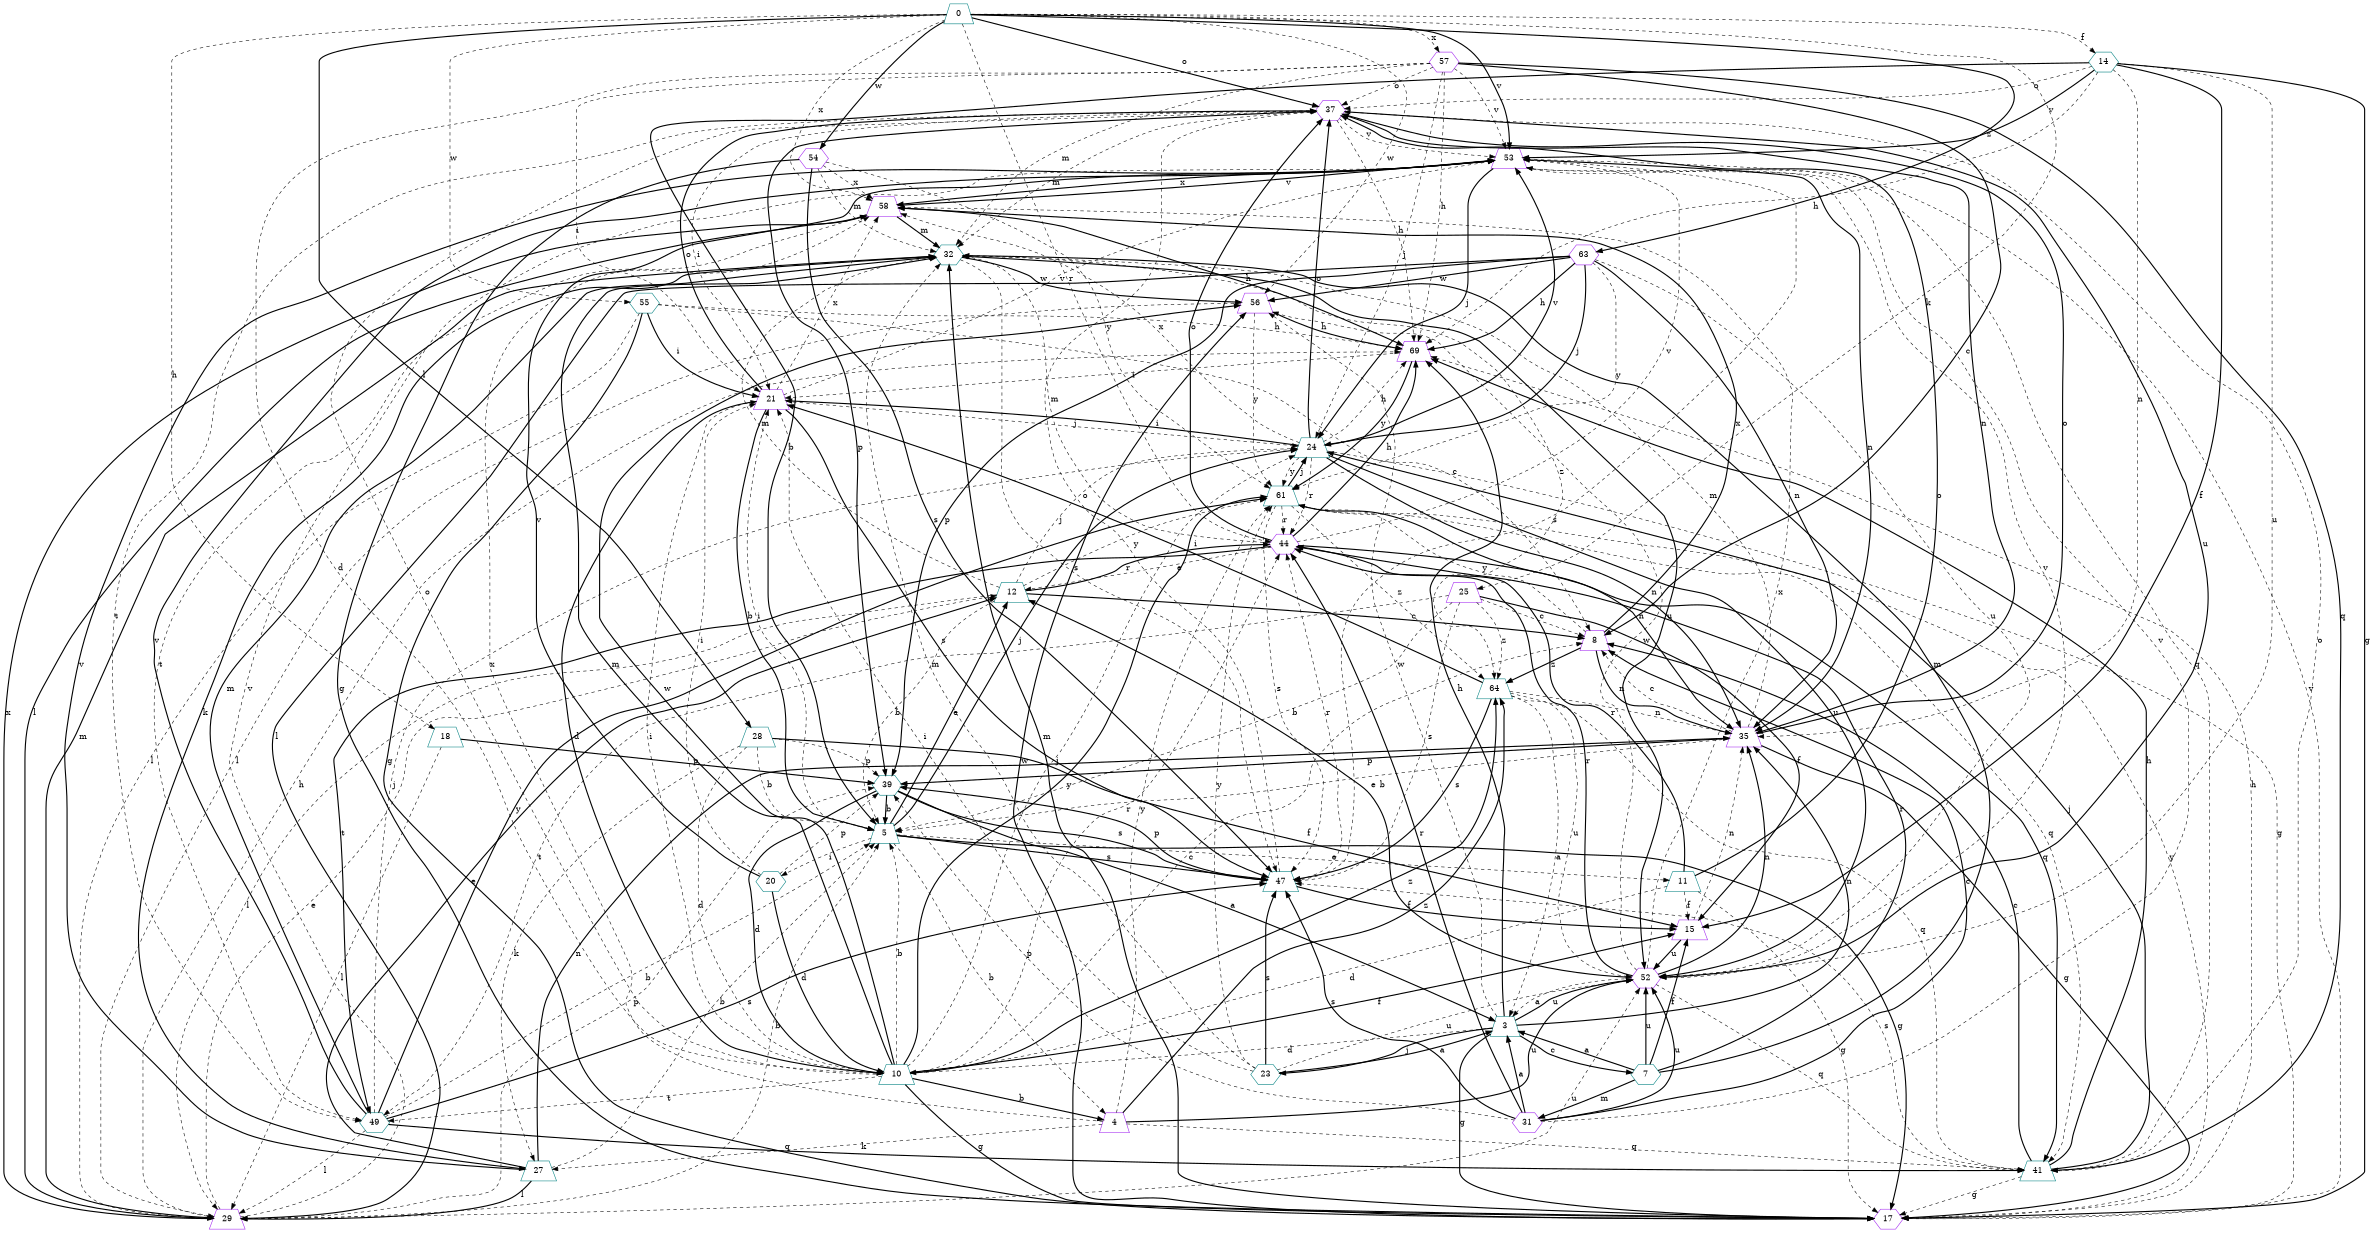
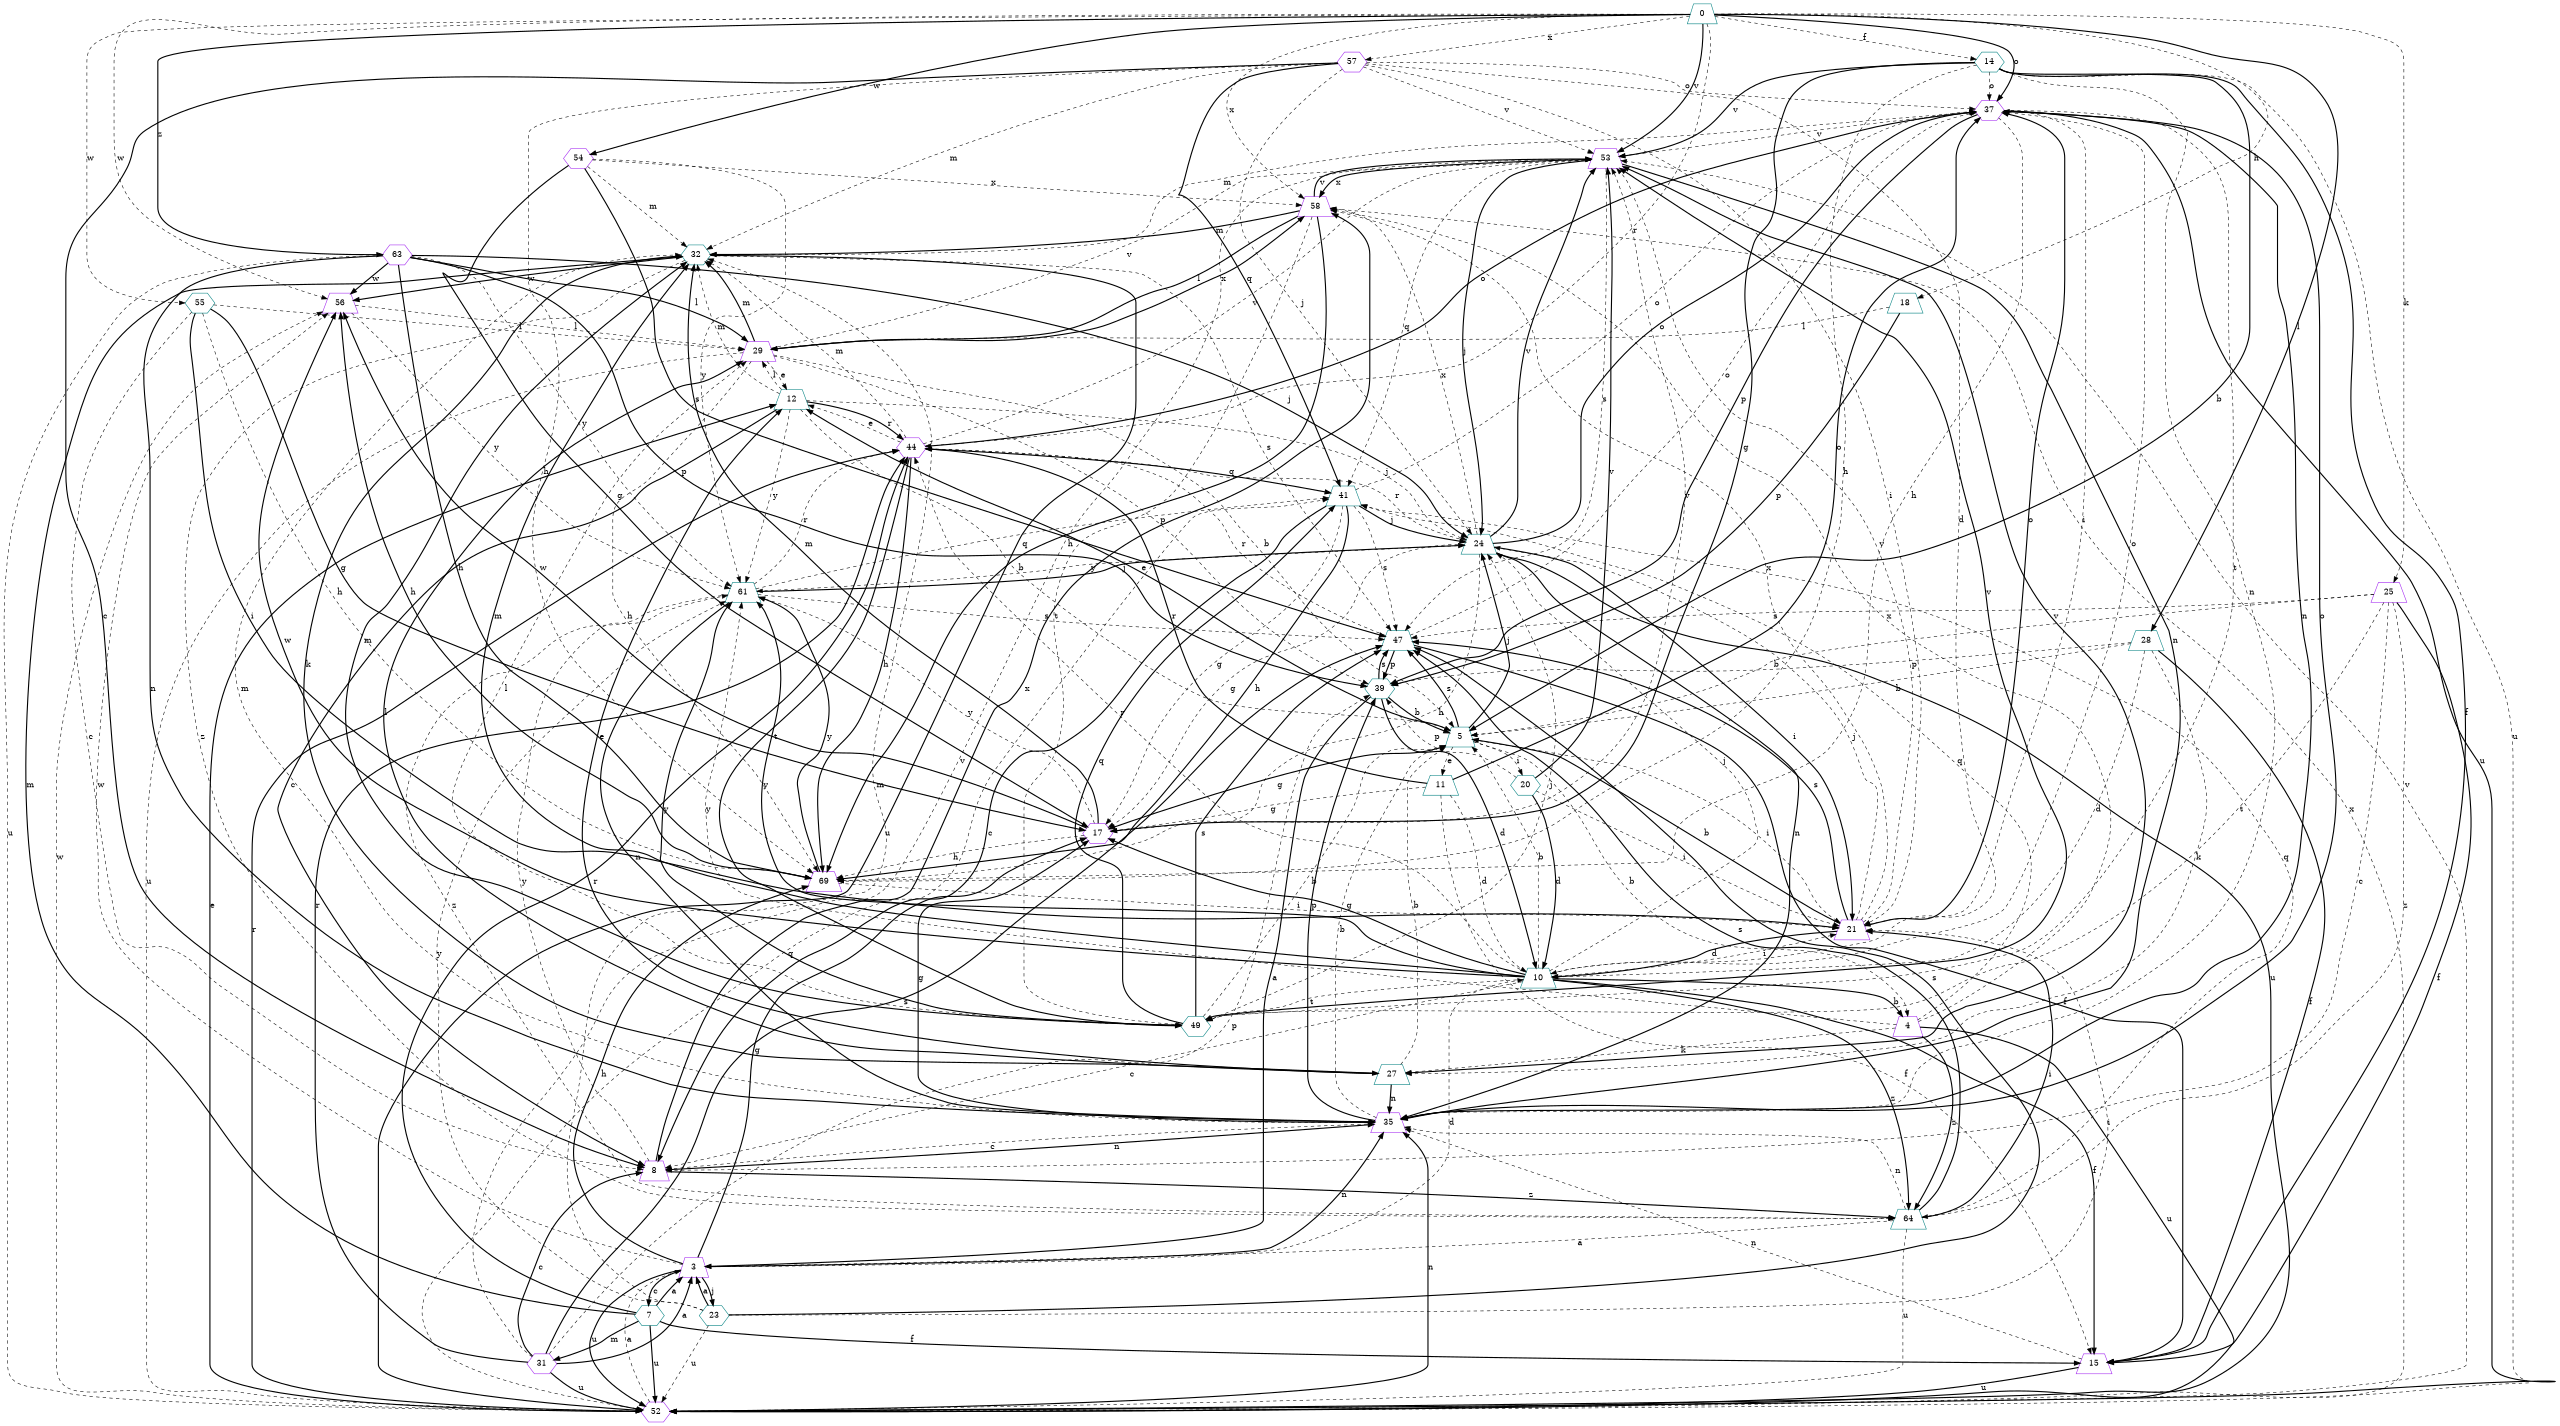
(1333, 335) -> (489, 702)
(1505, 1026) -> (694, 1267)
